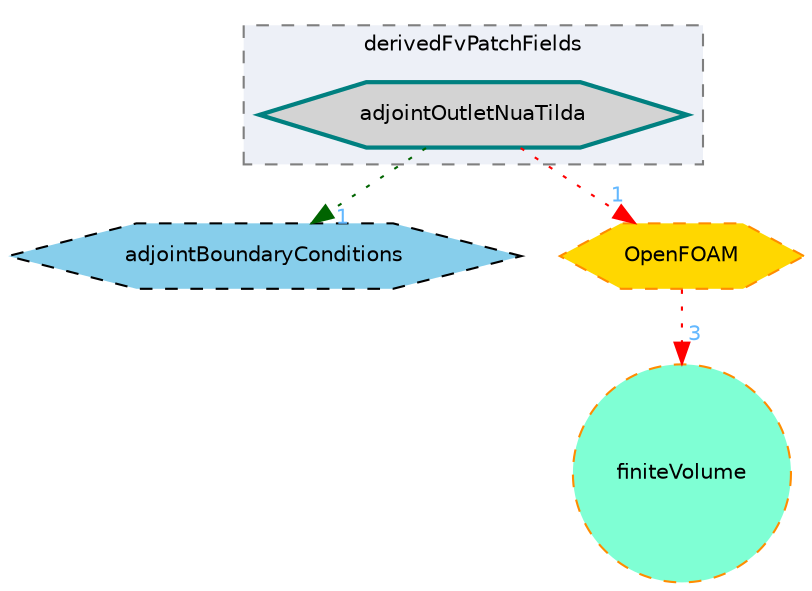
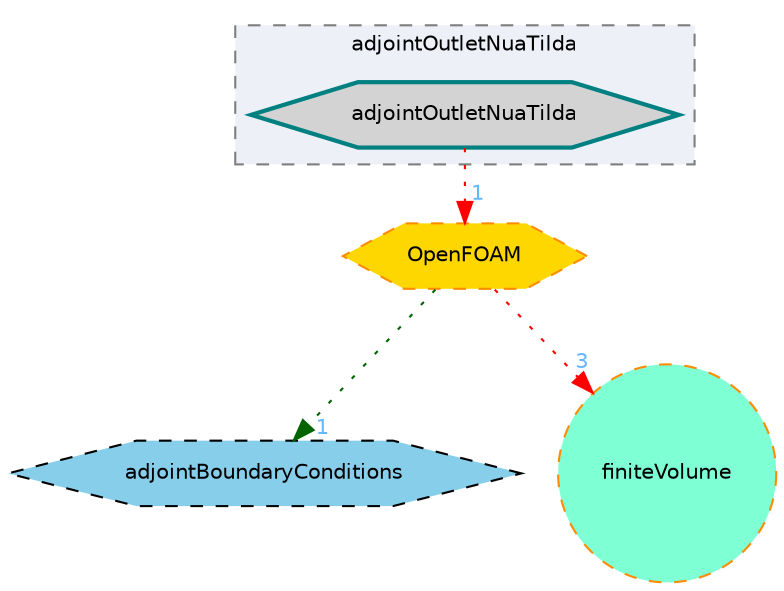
(473, 45) -> (465, 45)
(378, 180) -> (372, 357)
